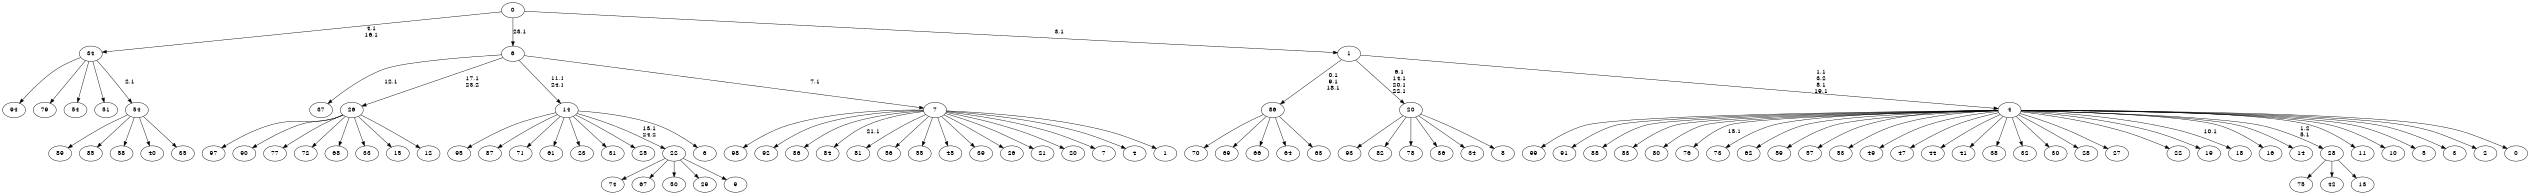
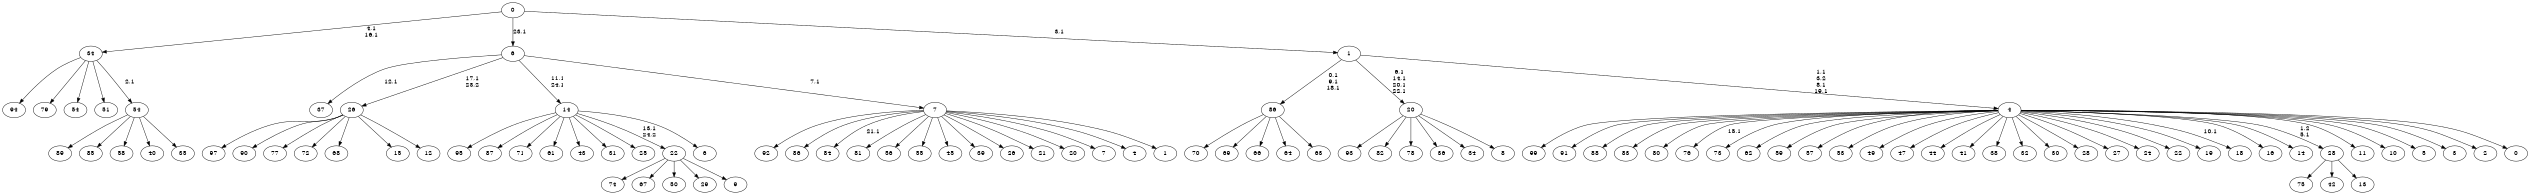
(367, 154) -> none
(582, 154) -> (582, 154)
(736, 154) -> none
none -> (2148, 154)
